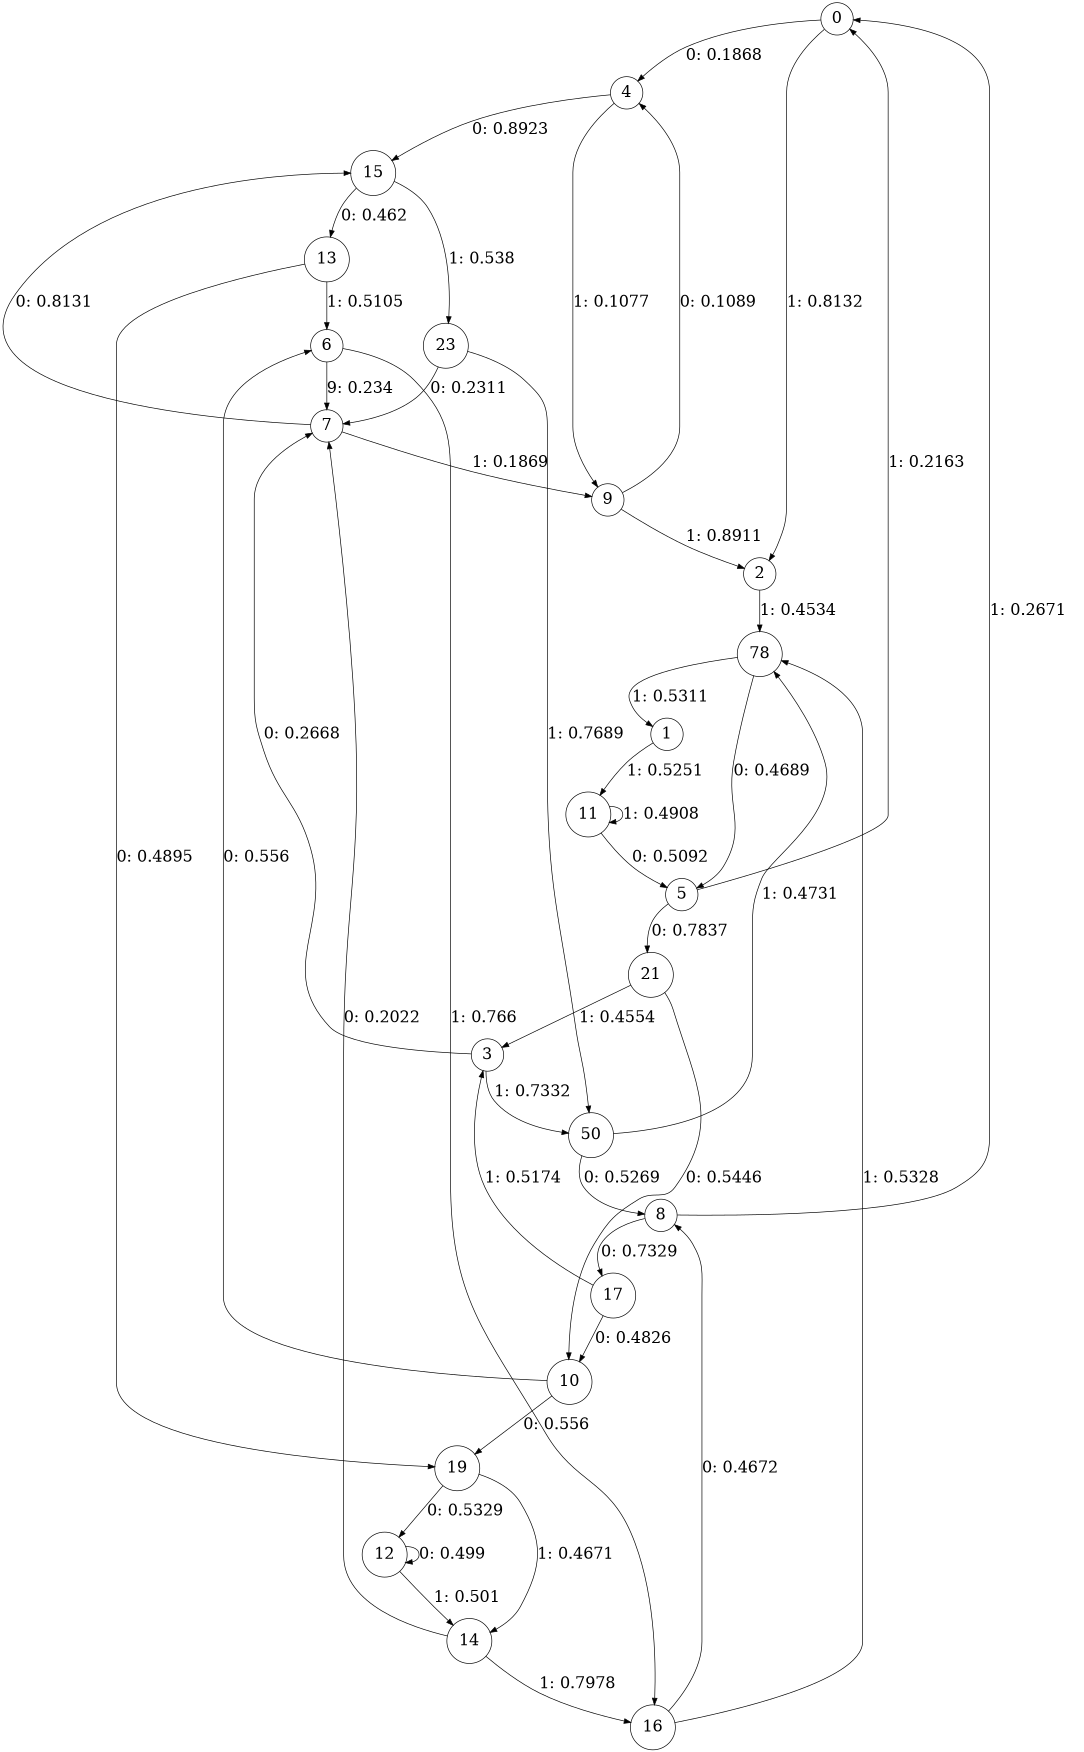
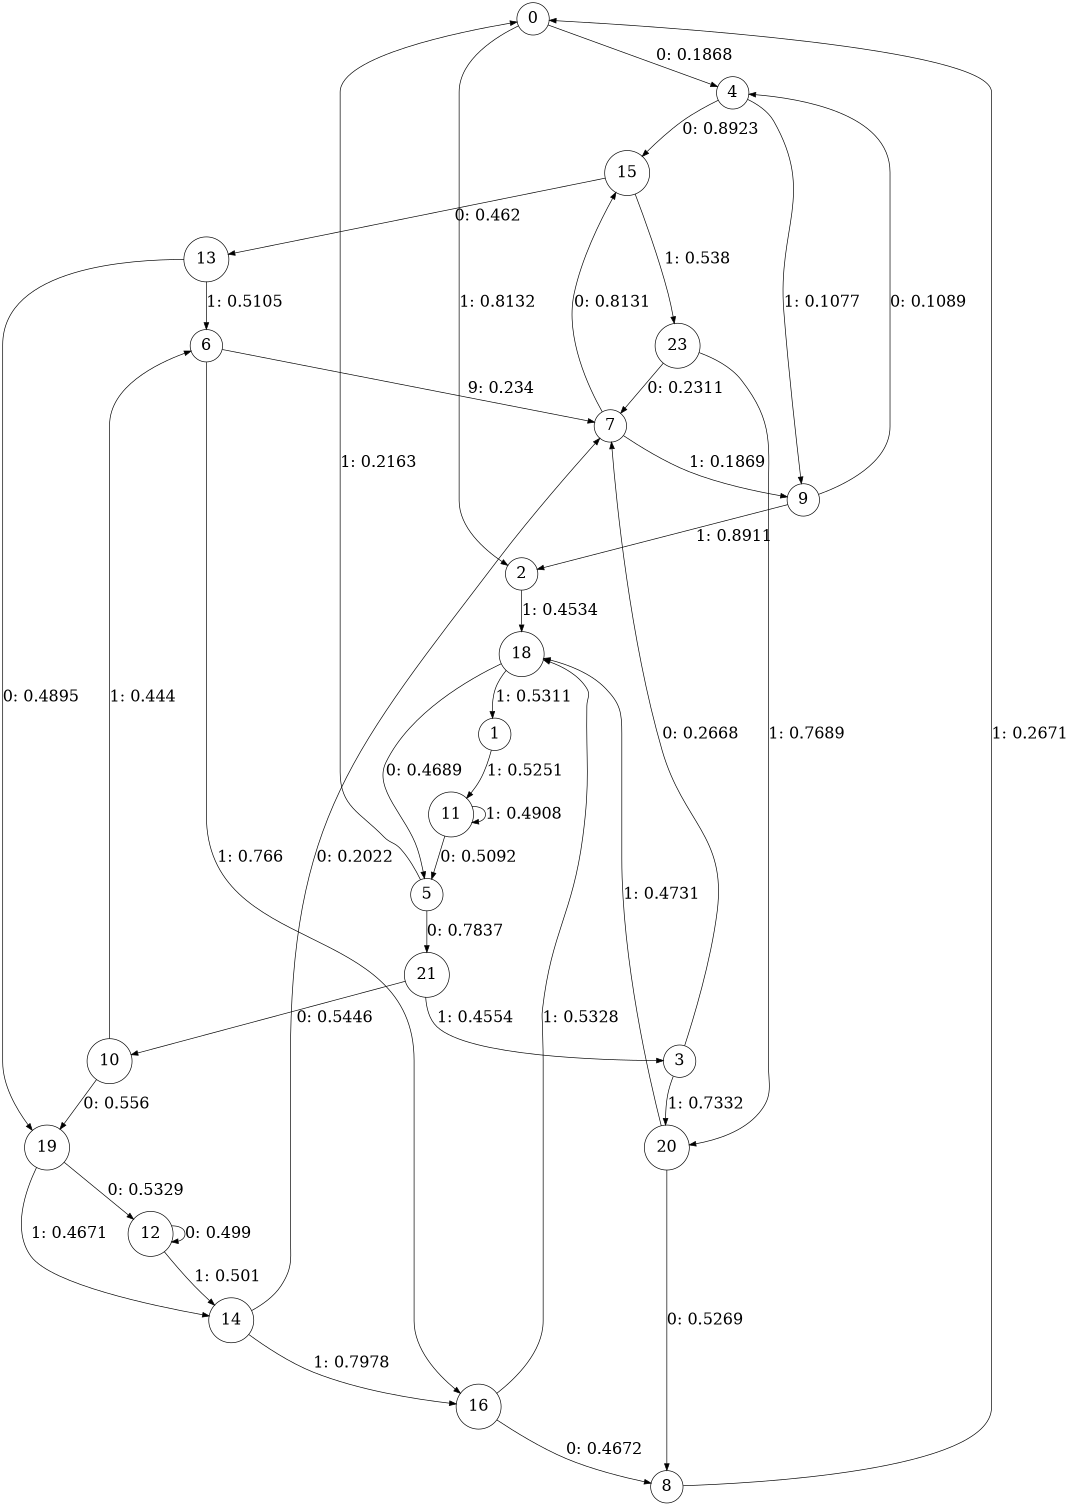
(760, 654) -> (522, 654)
(267, 858) -> (153, 697)
(591, 1135) -> (667, 1148)
(613, 1296) -> none
